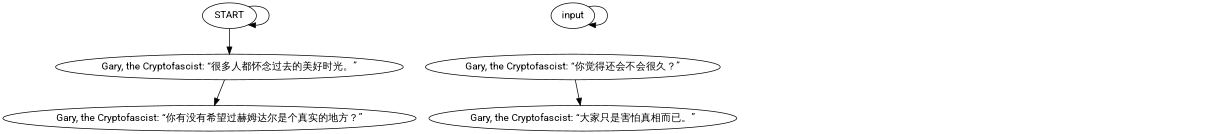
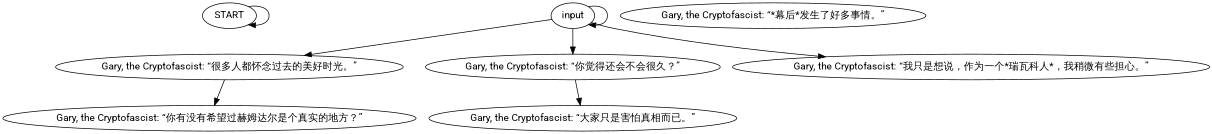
none -> (773, 16)
(229, 38) -> (432, 37)
none -> (573, 38)
none -> (971, 67)
